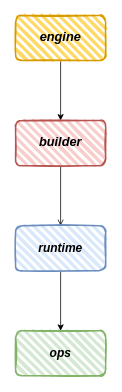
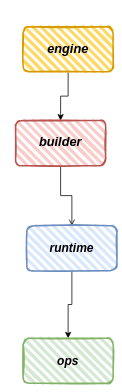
(60, 38) -> (68, 49)
(60, 248) -> (72, 248)
(60, 353) -> (68, 360)
